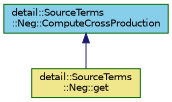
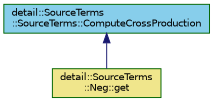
(86, 19) -> (107, 19)
